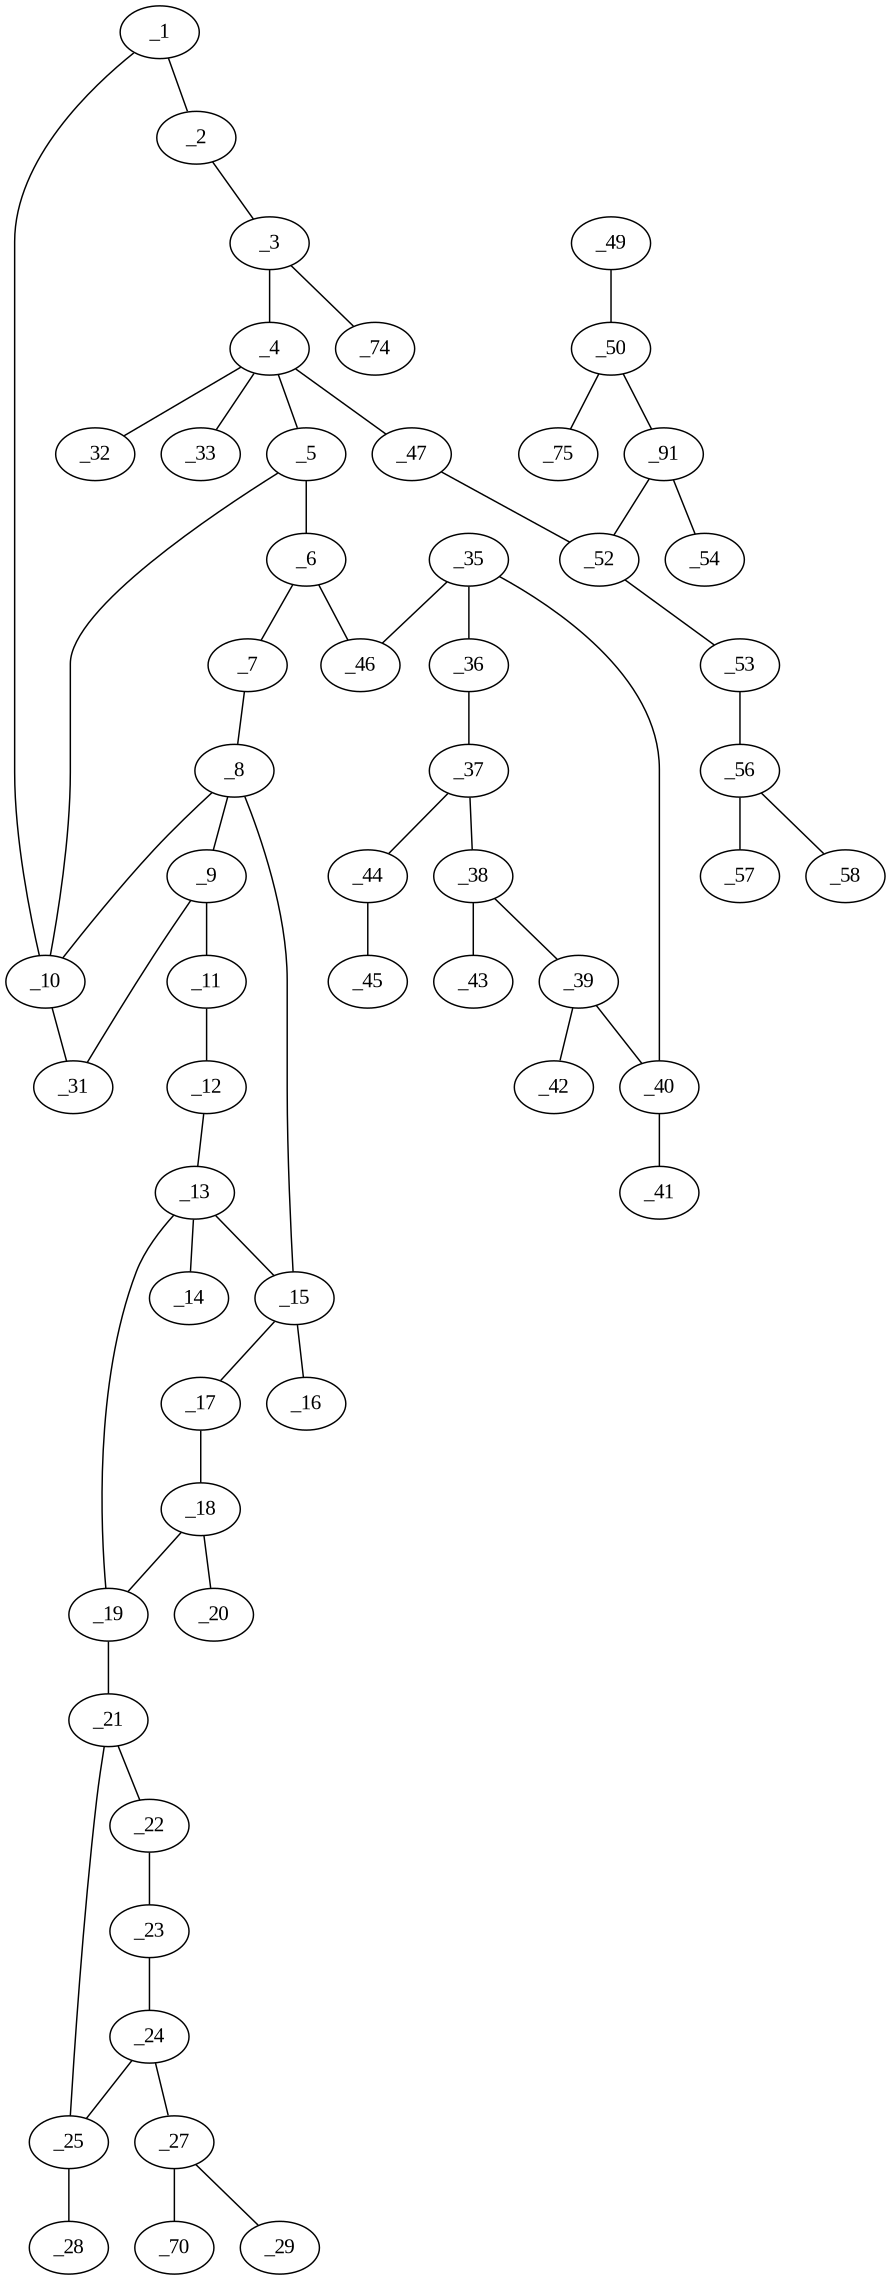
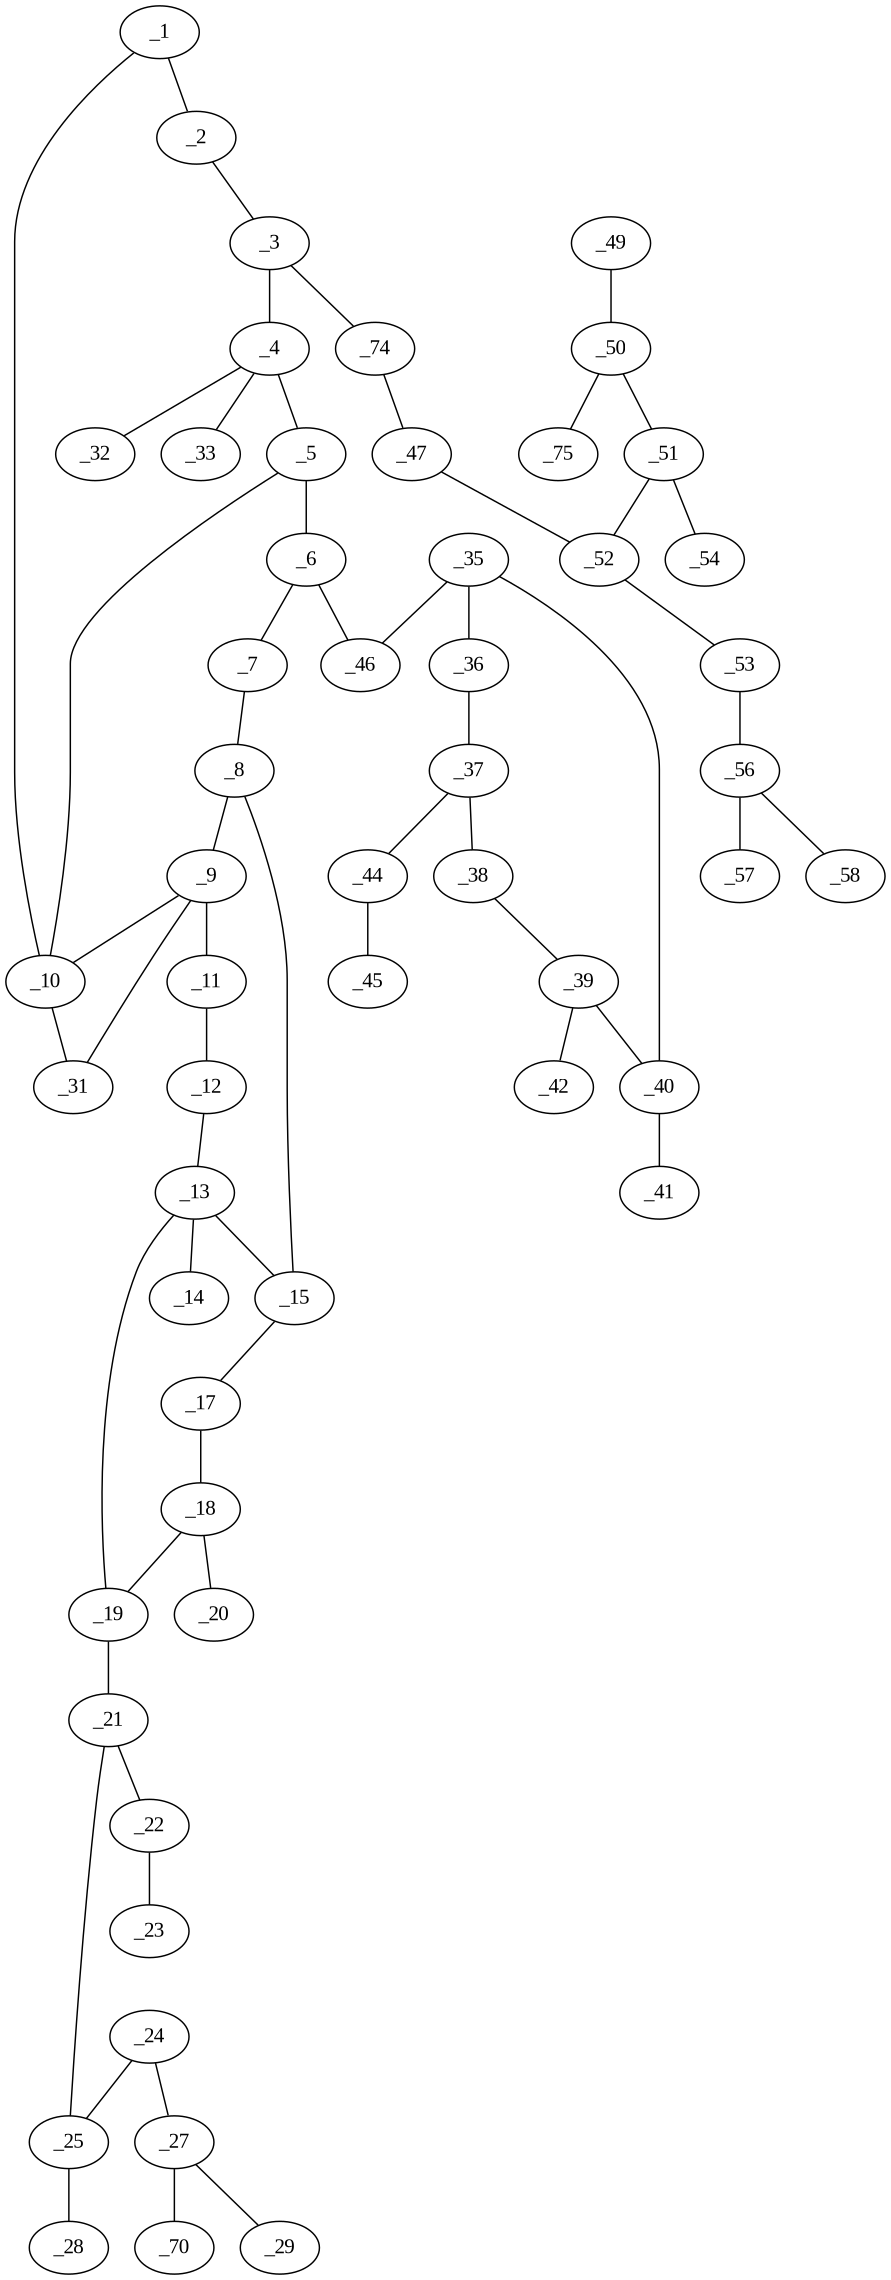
(341, 402) -> (393, 401)
(664, 454) -> (664, 454)
(134, 872) -> (126, 929)
(473, 982) -> none
(306, 1404) -> none
(149, 1984) -> none
